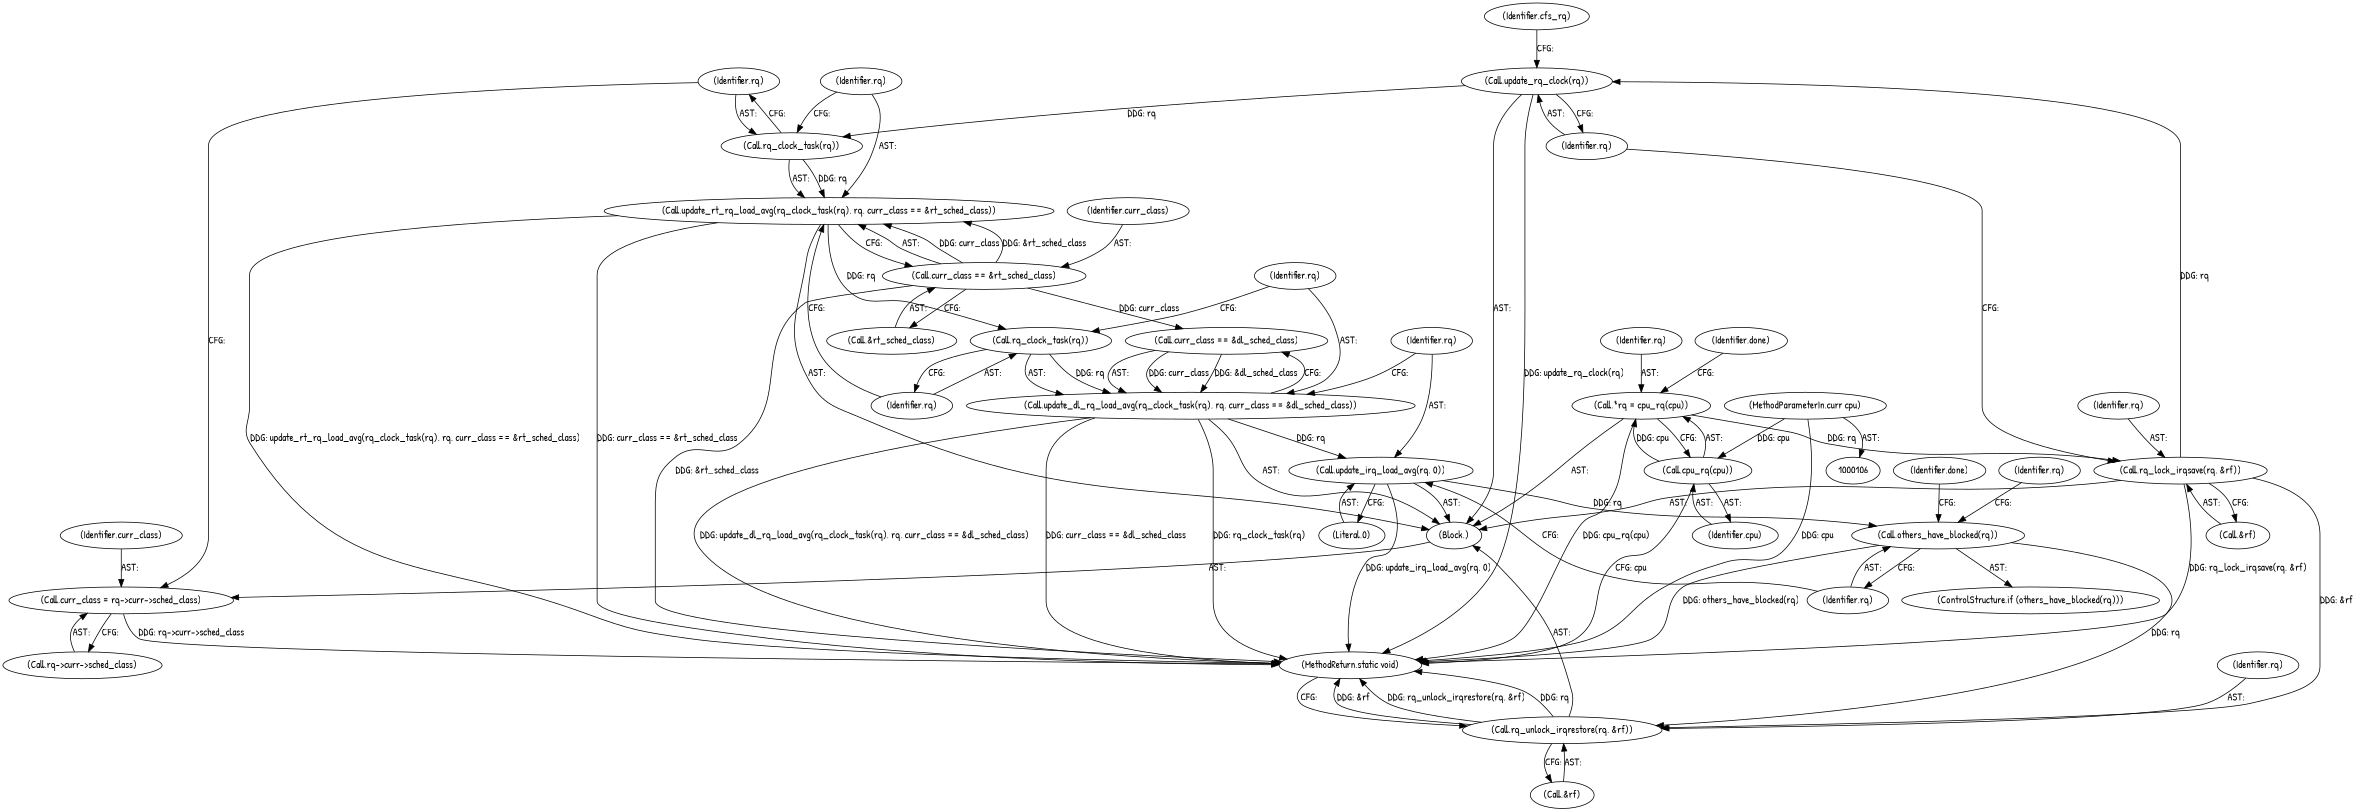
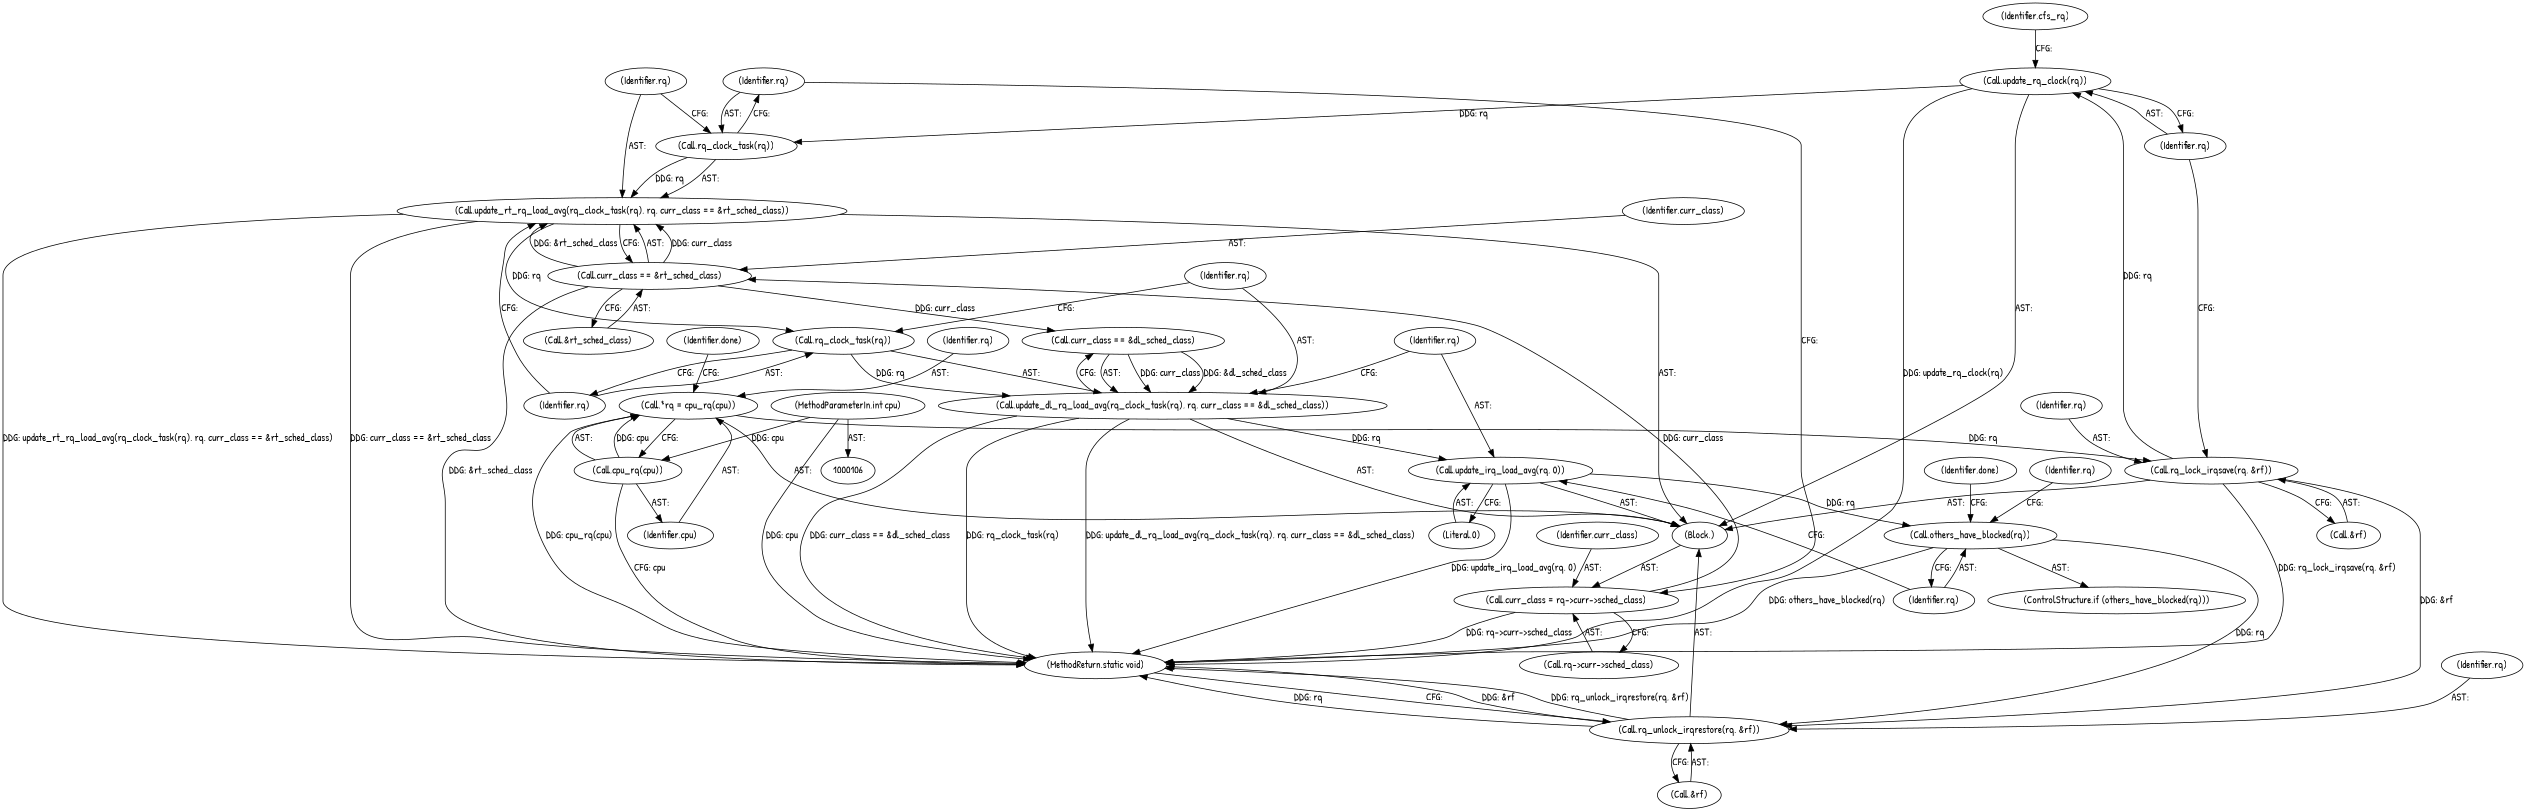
none -> (1344, 308)
(1805, 406) -> (848, 406)
(1697, 511) -> (712, 473)
